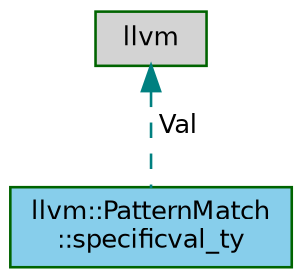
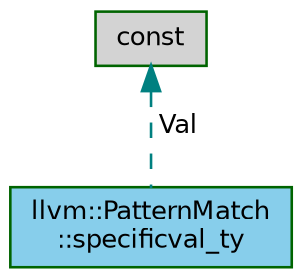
(151, 39) -> (151, 39)
